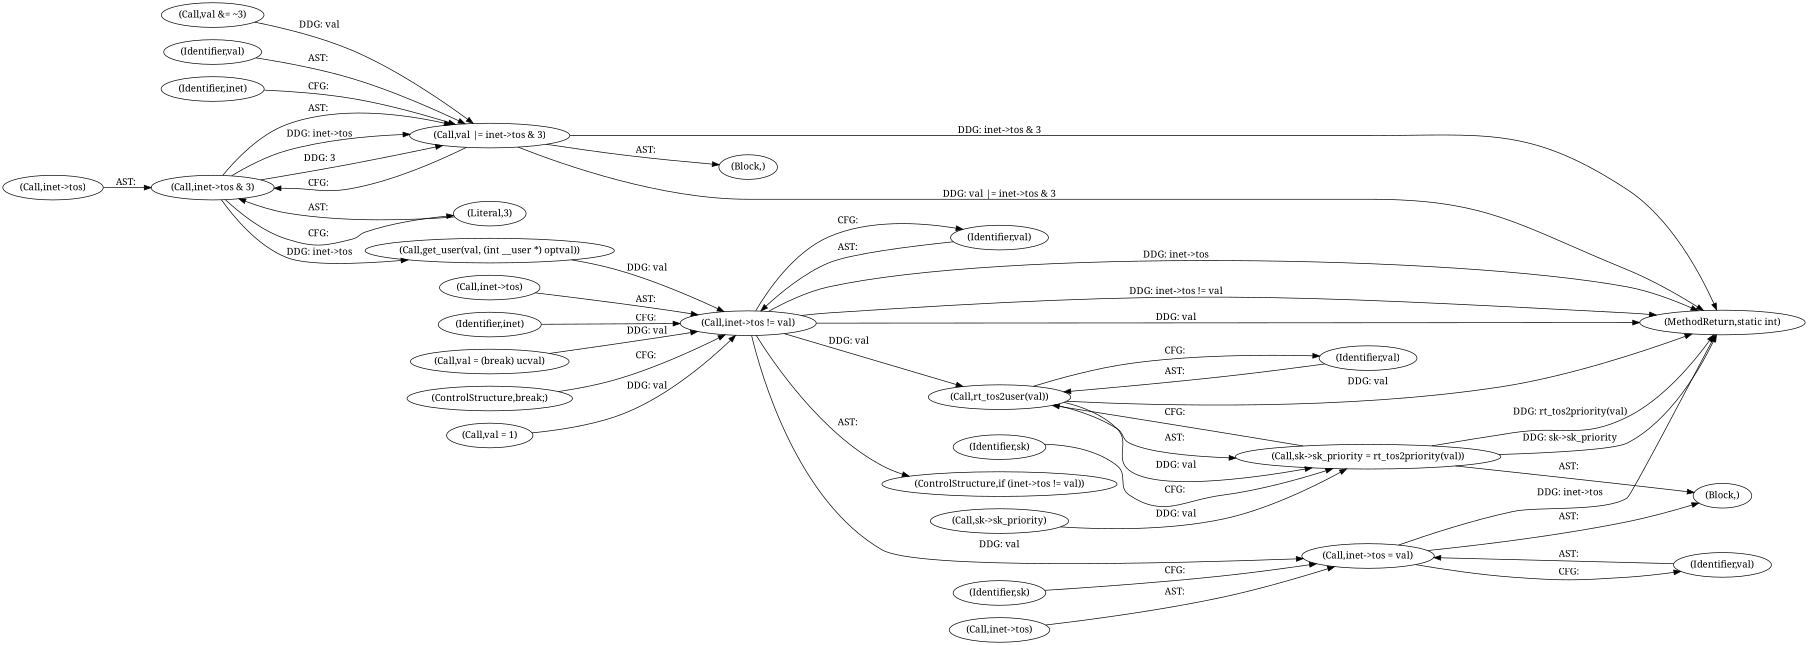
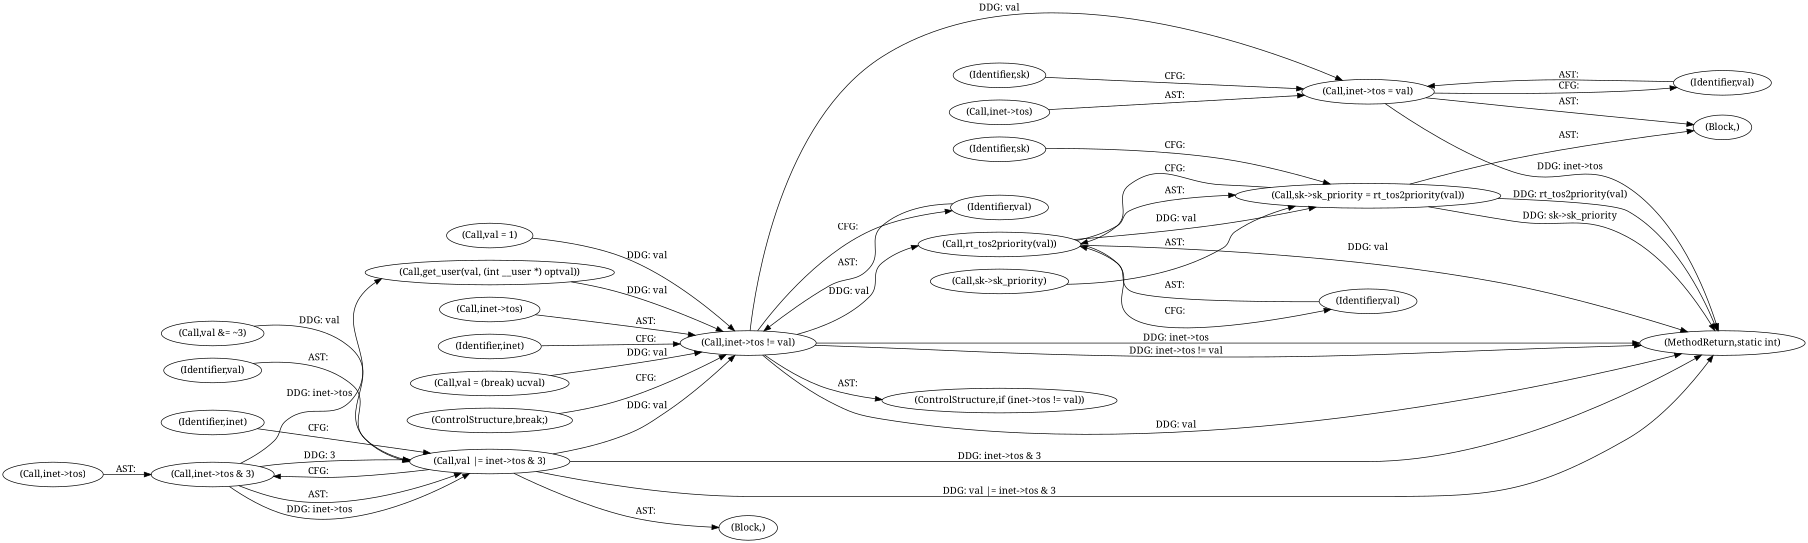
(490, 214) -> none
(999, 397) -> (999, 244)
none -> (650, 423)
(1176, 514) -> (1176, 243)
